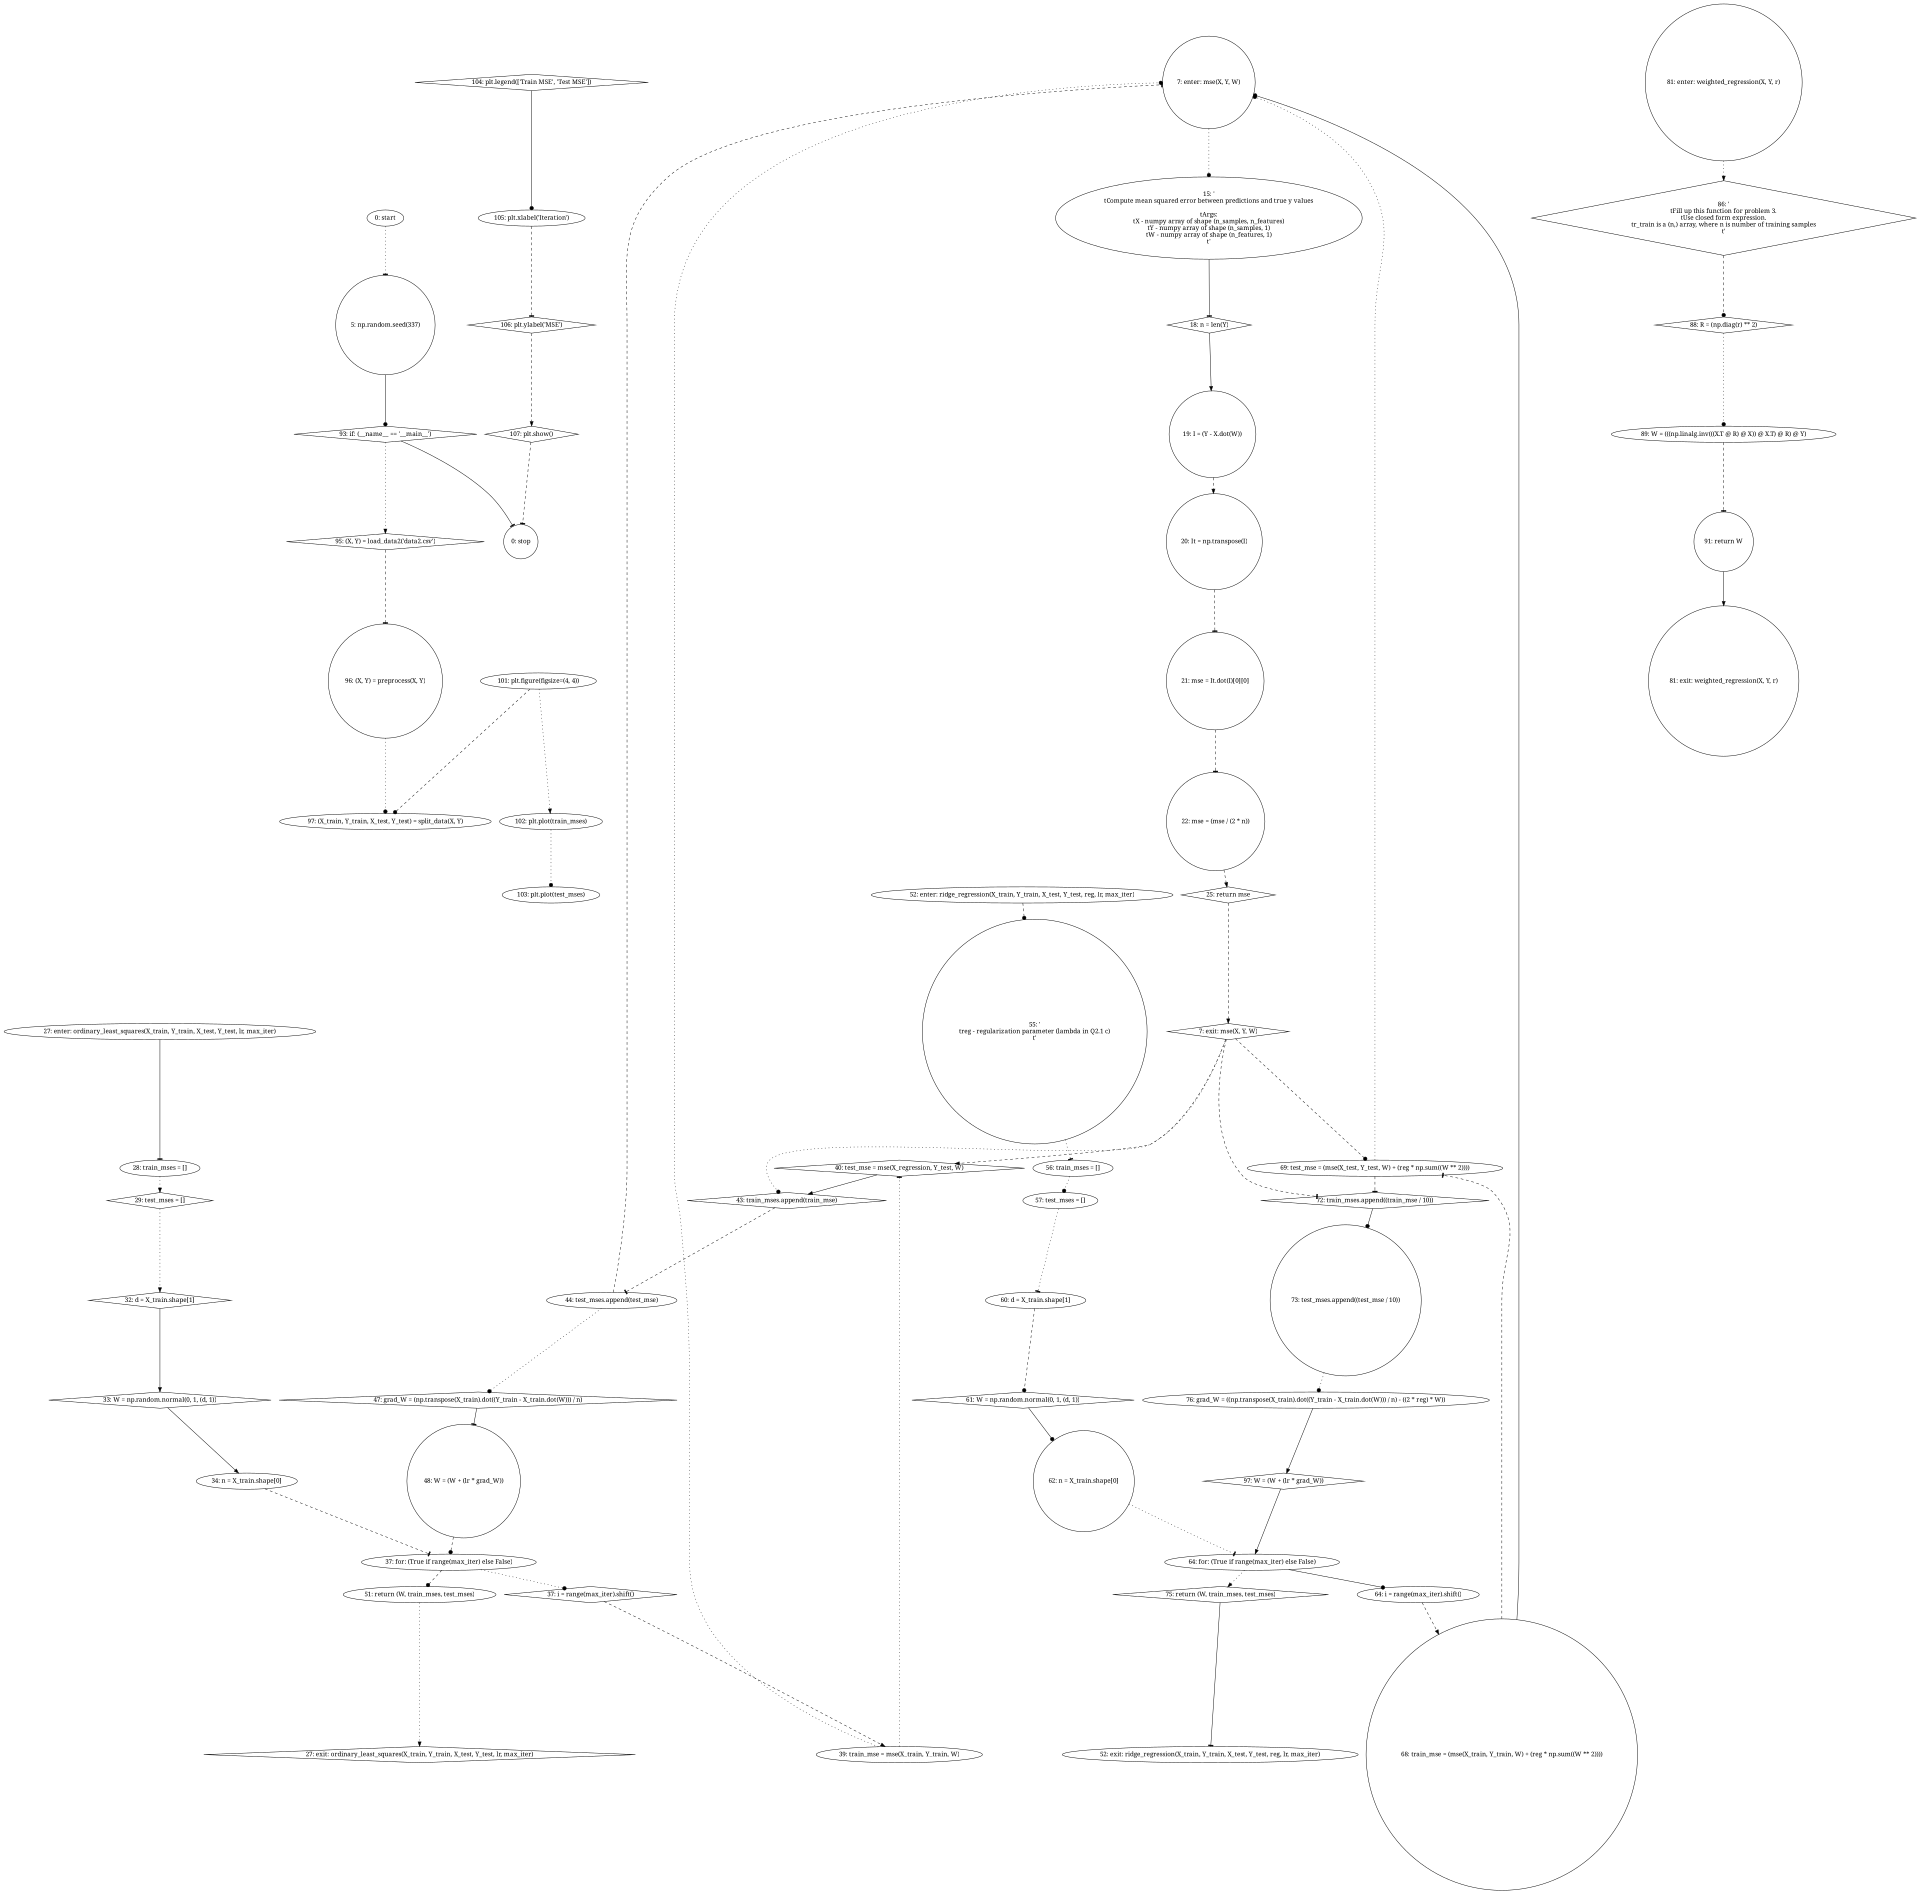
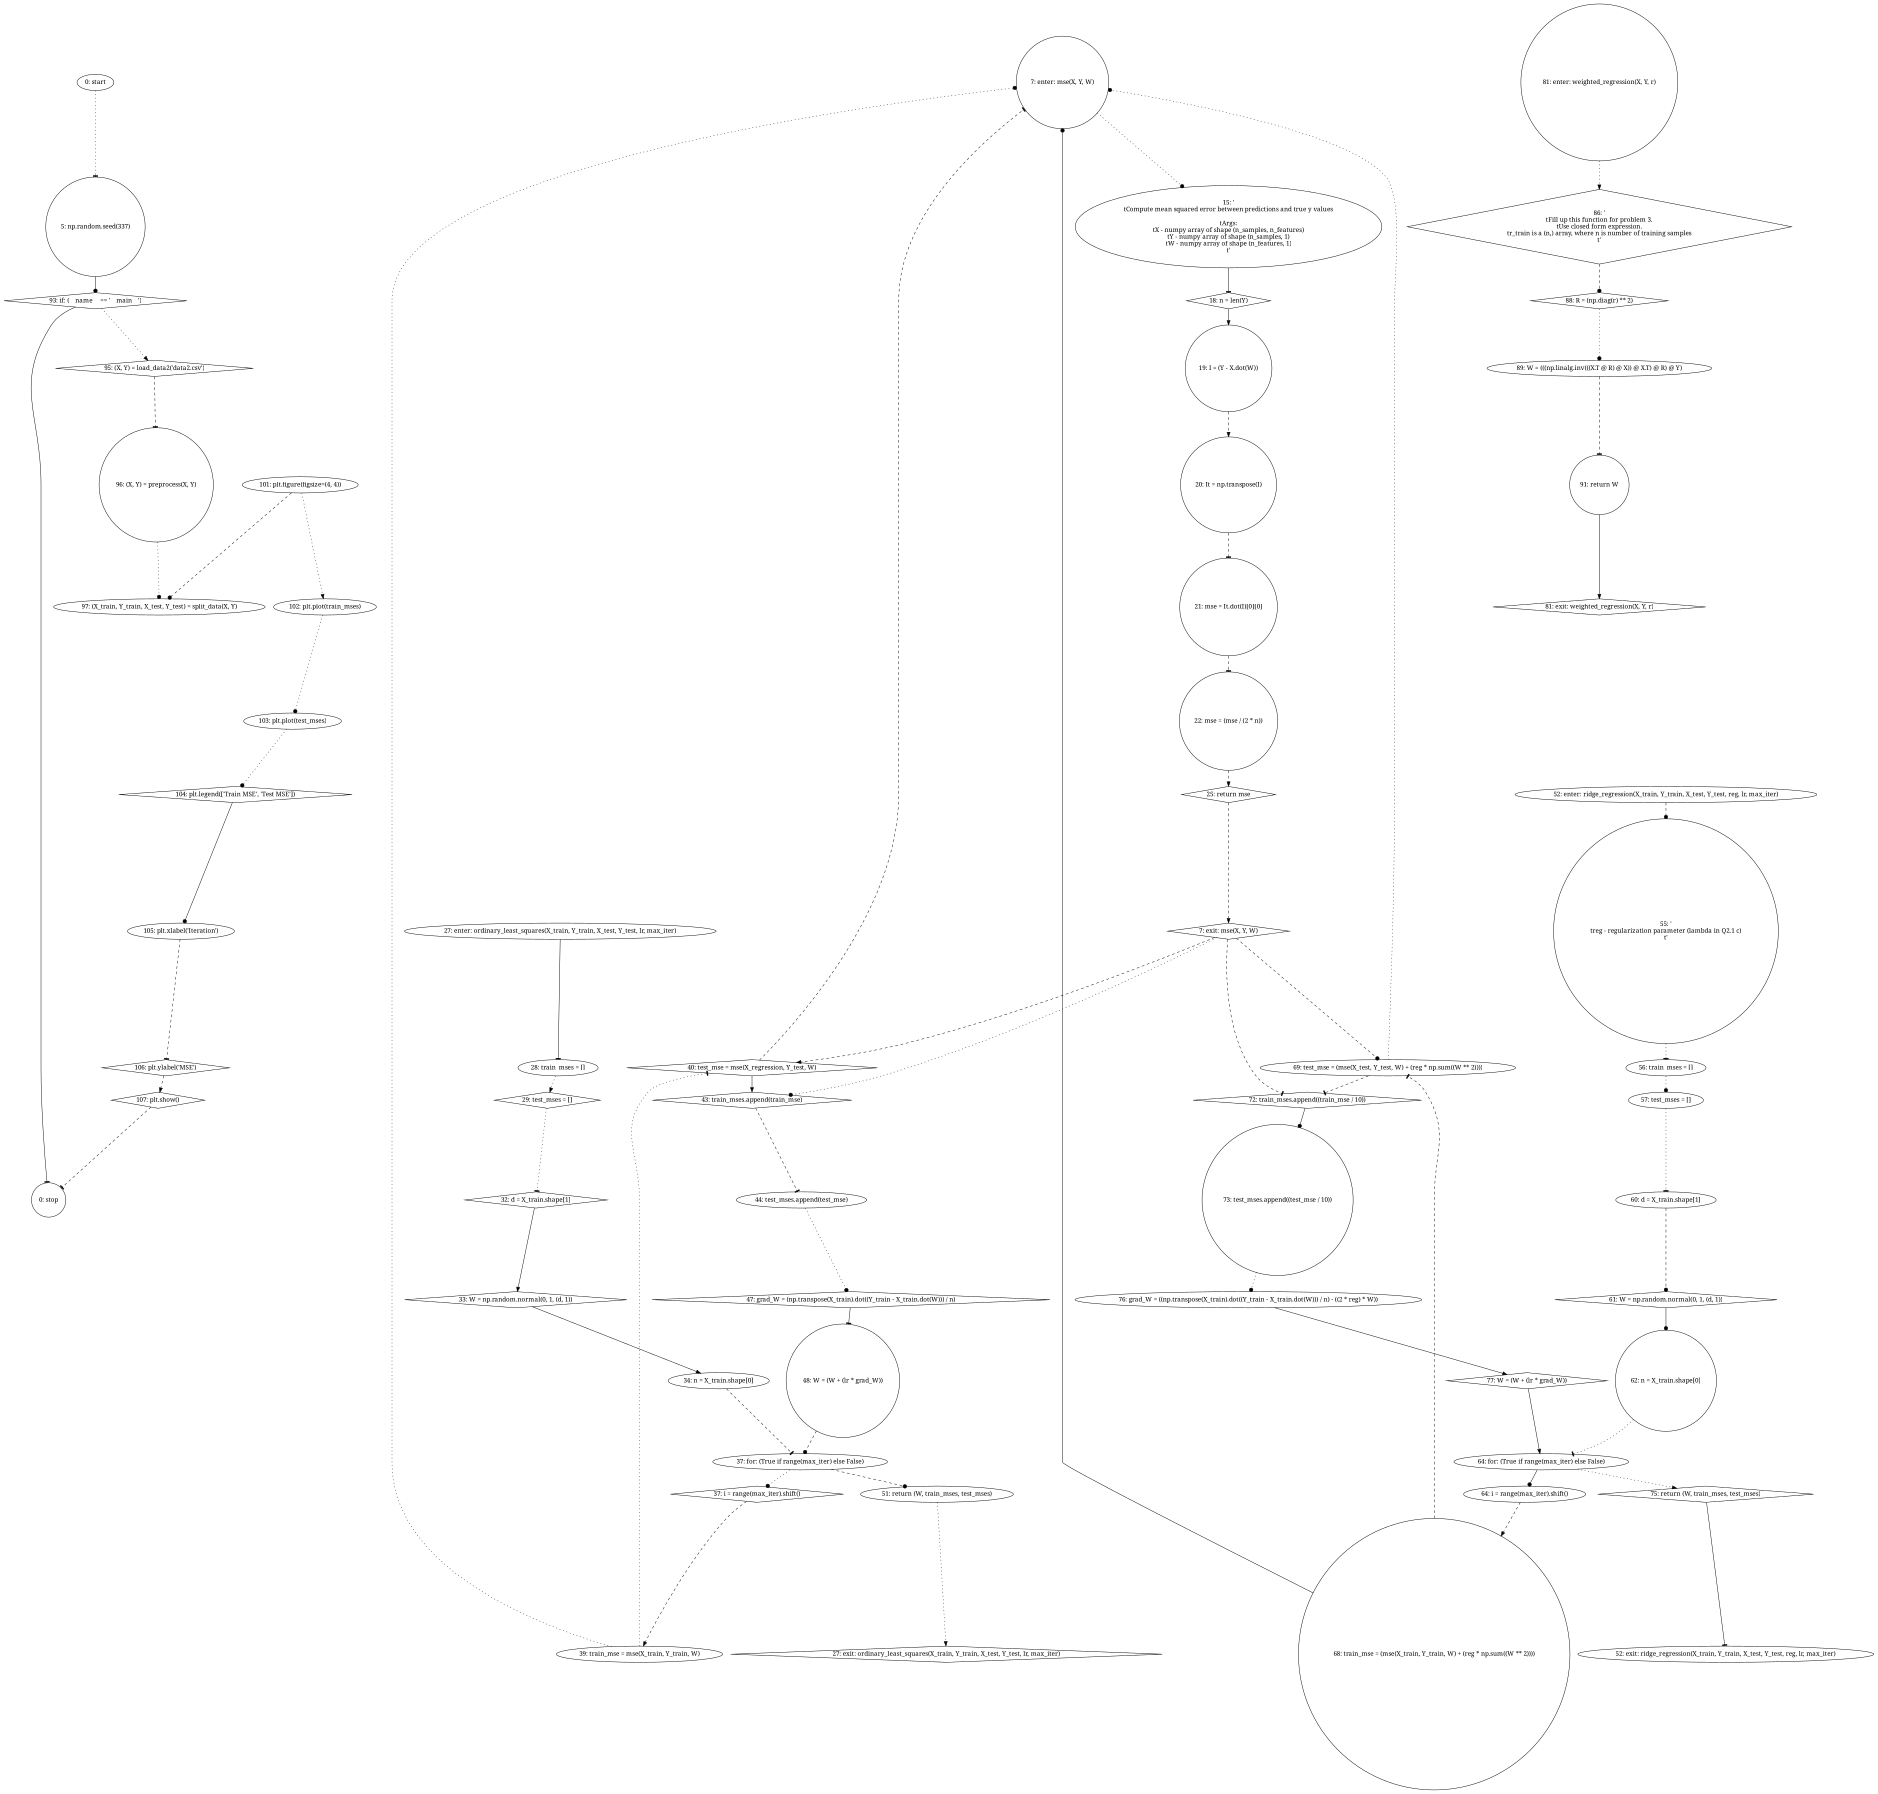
(627, 476) -> (899, 584)
(1724, 681) -> (1599, 607)
none -> (265, 757)
(160, 1248) -> (542, 1149)
(1284, 1481) -> (1527, 1381)
